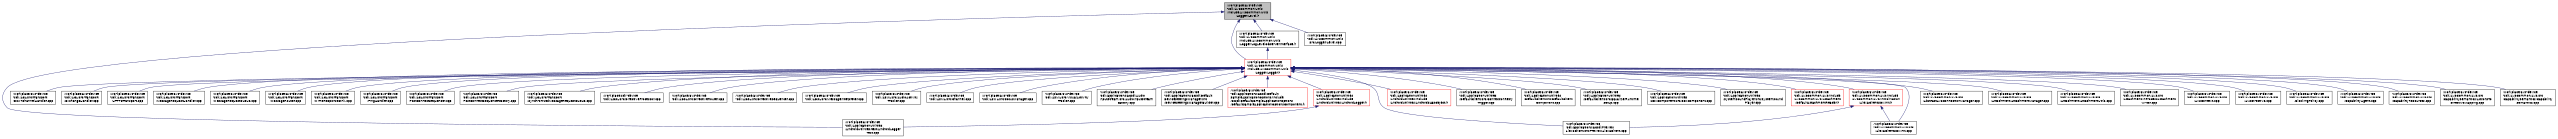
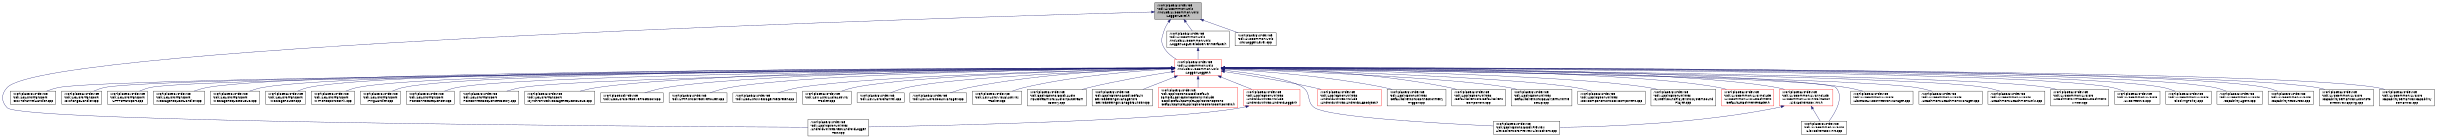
(698, 98) -> (698, 98)
(765, 98) -> none
(2207, 98) -> none
